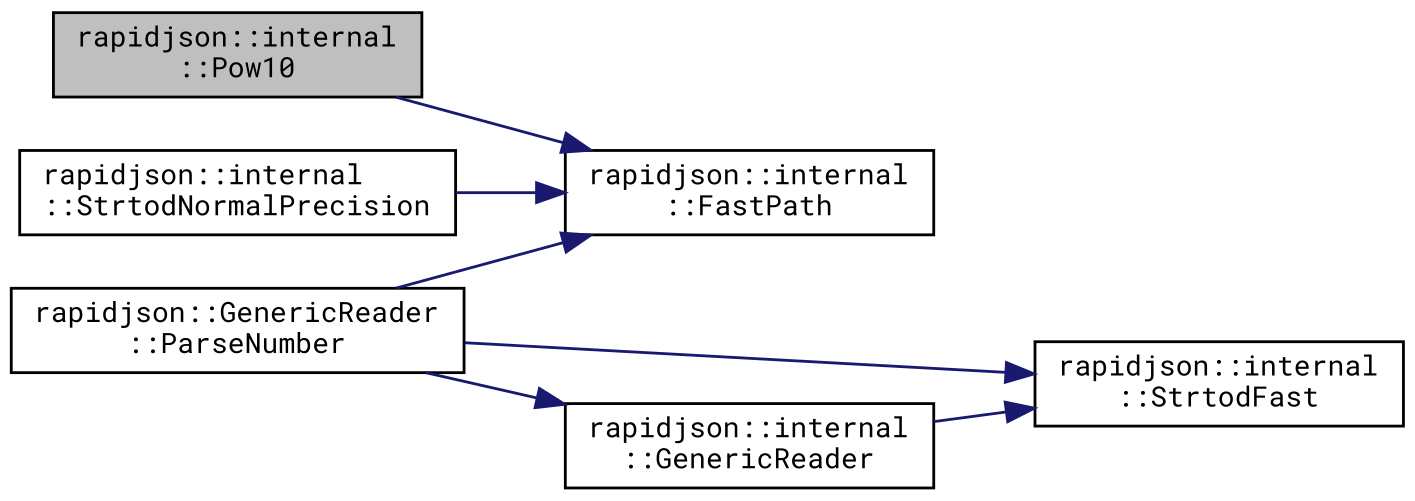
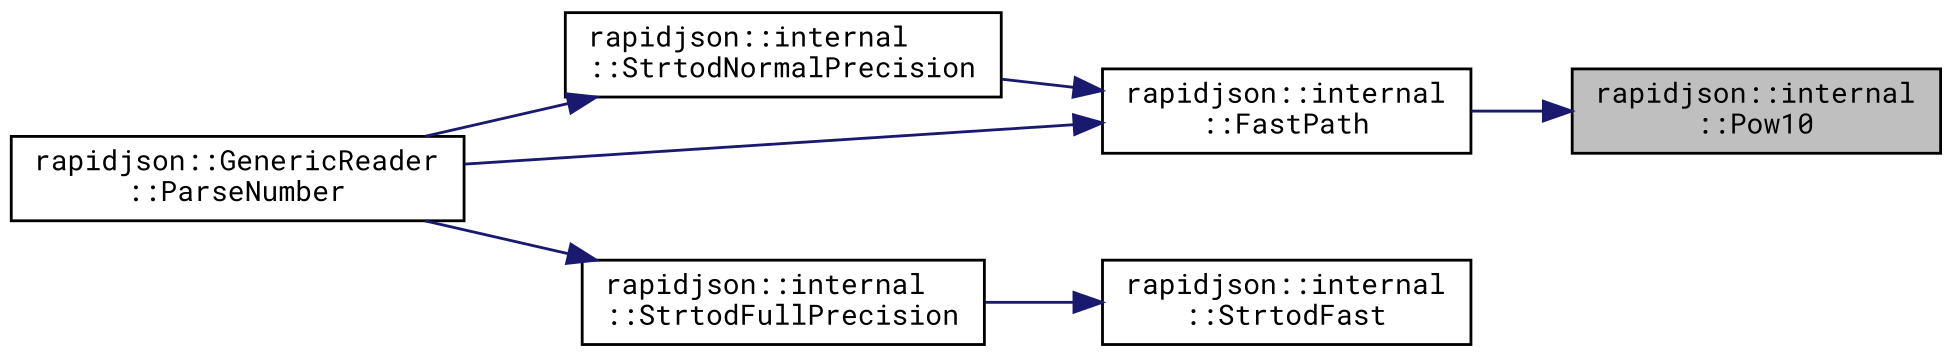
(480, 120) -> (1507, 111)
(735, 358) -> (497, 120)
(750, 446) -> (783, 302)
